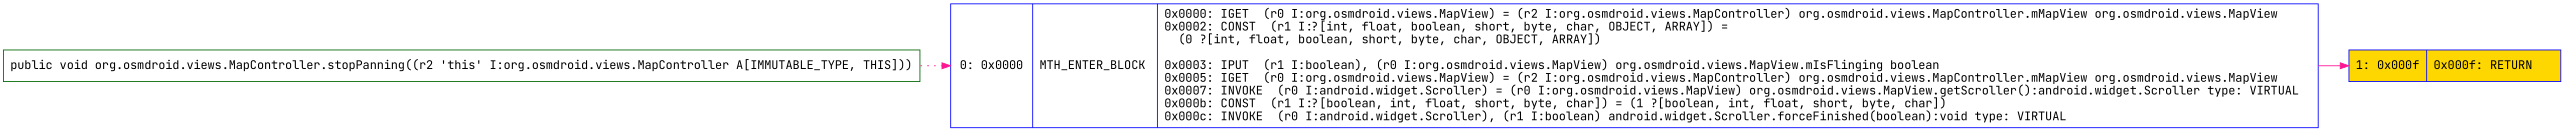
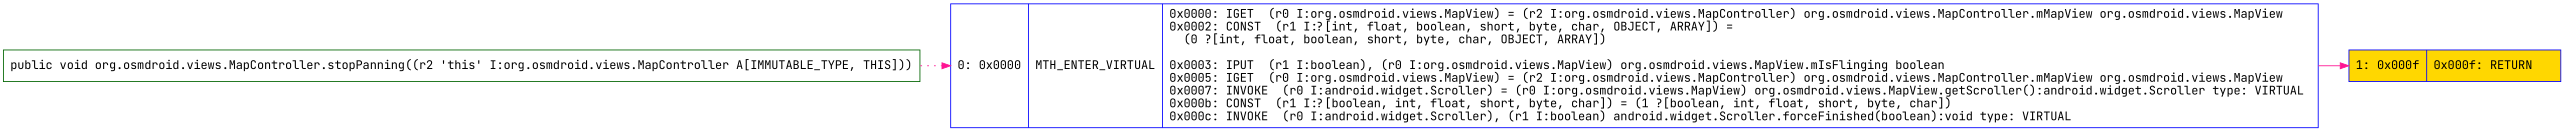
(1092, 65) -> (1095, 65)
